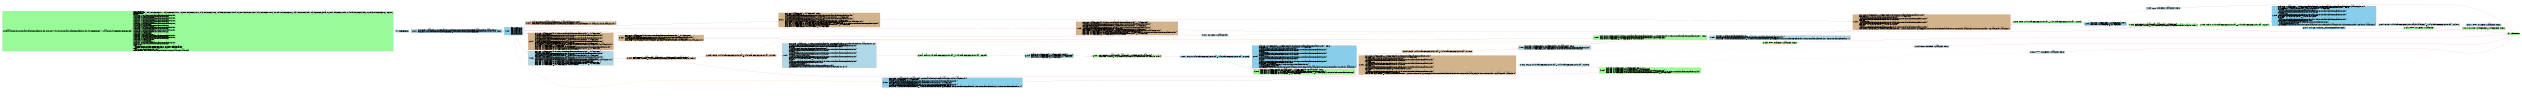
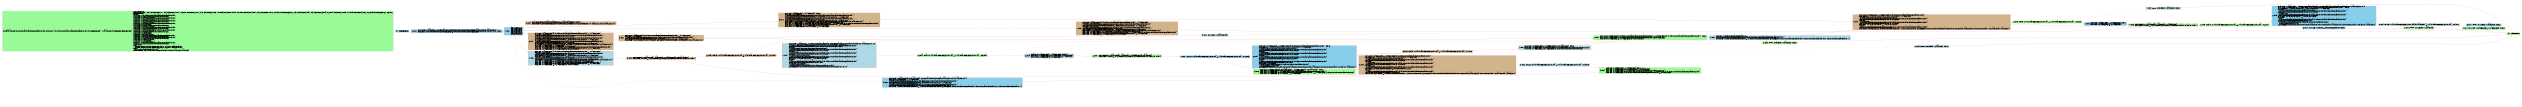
(2047, 52) -> none
